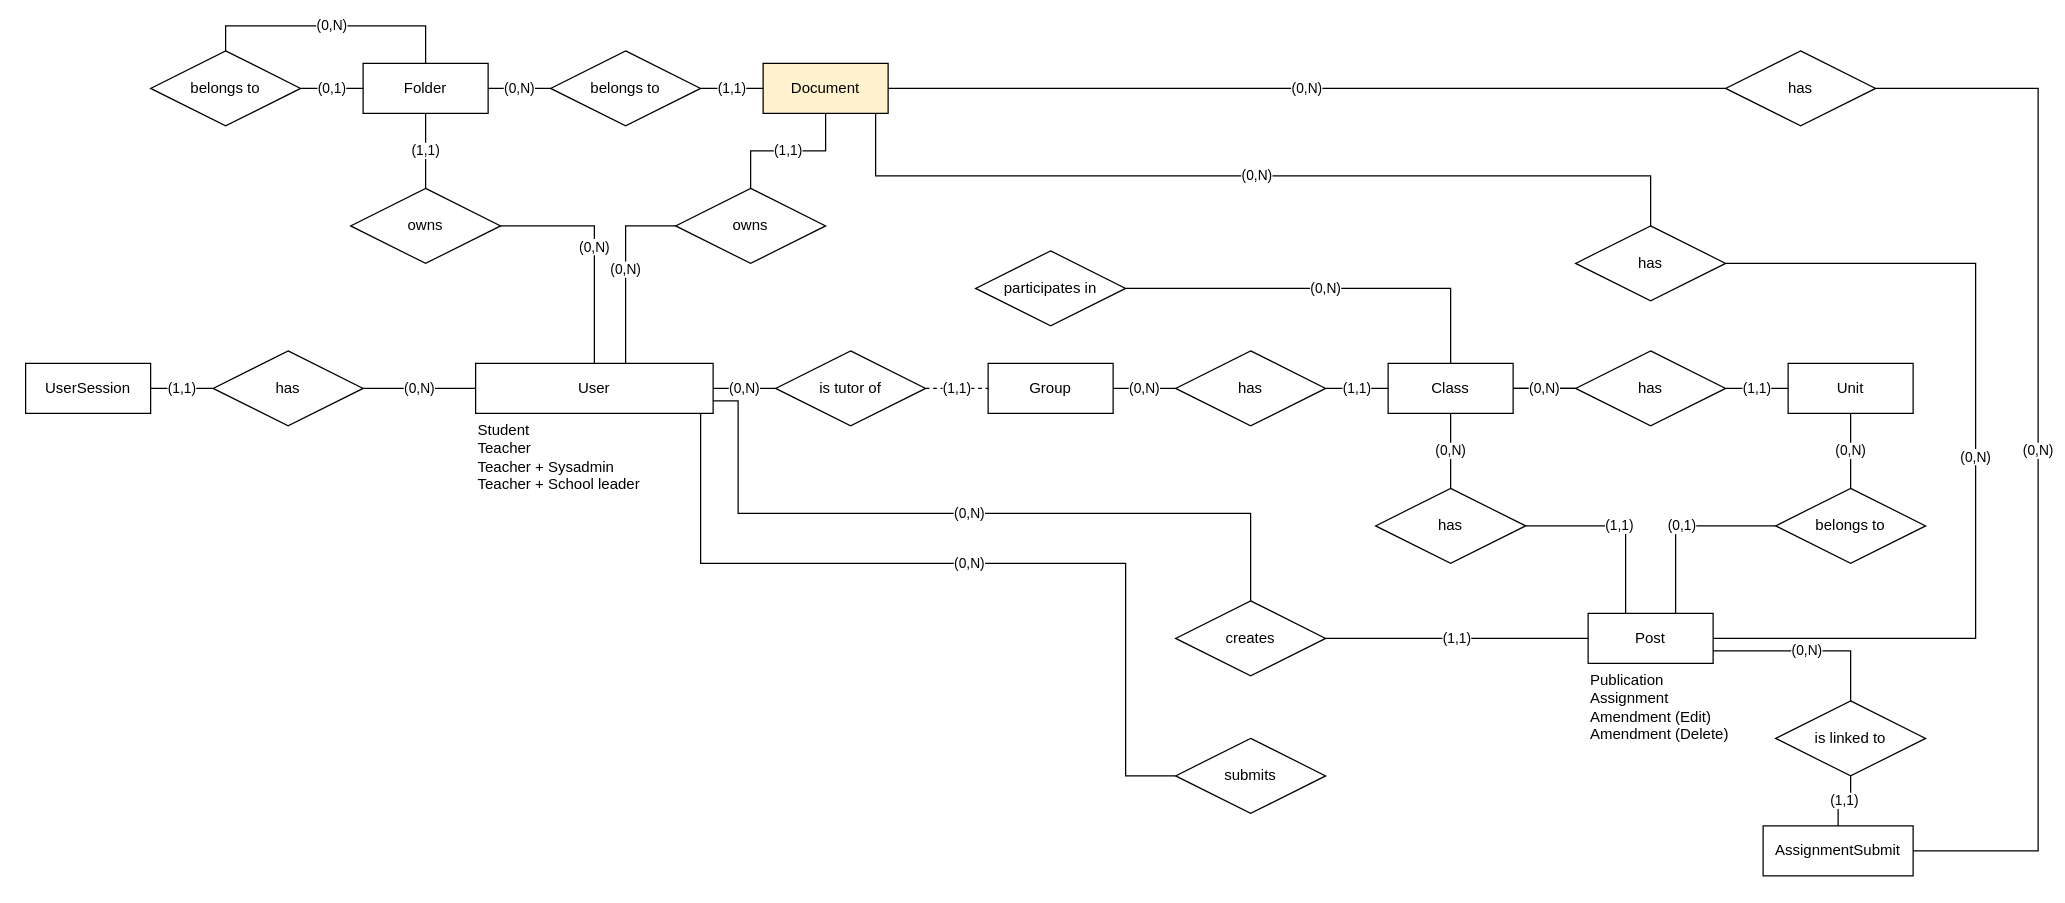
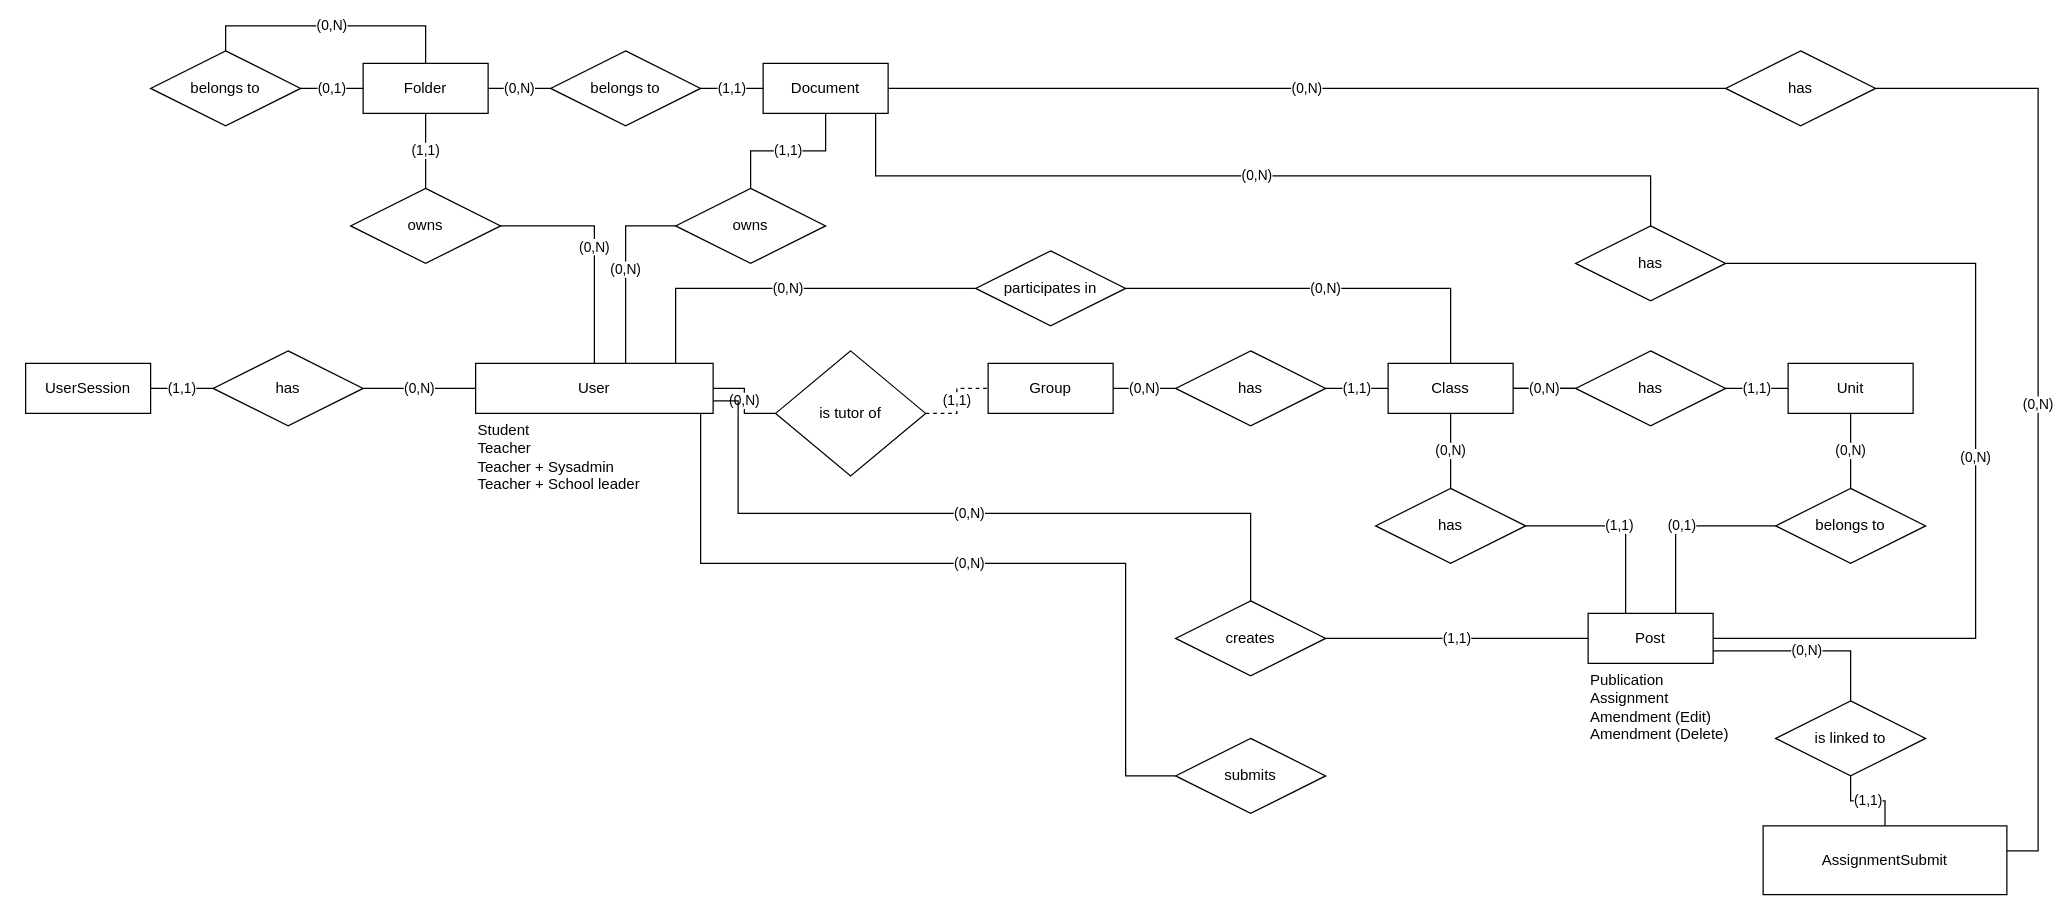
(826, 88) -> (826, 88)
none -> (788, 288)
(851, 388) -> (851, 413)
(1838, 851) -> (1885, 860)
